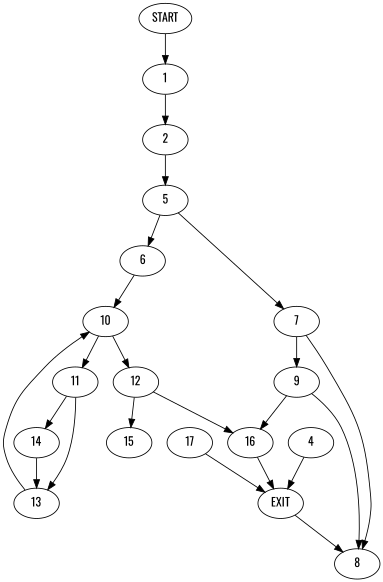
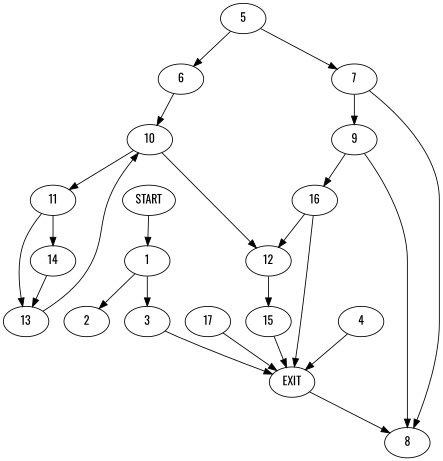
(165, 166) -> none
none -> (147, 322)
none -> (279, 348)
(189, 410) -> (294, 227)
